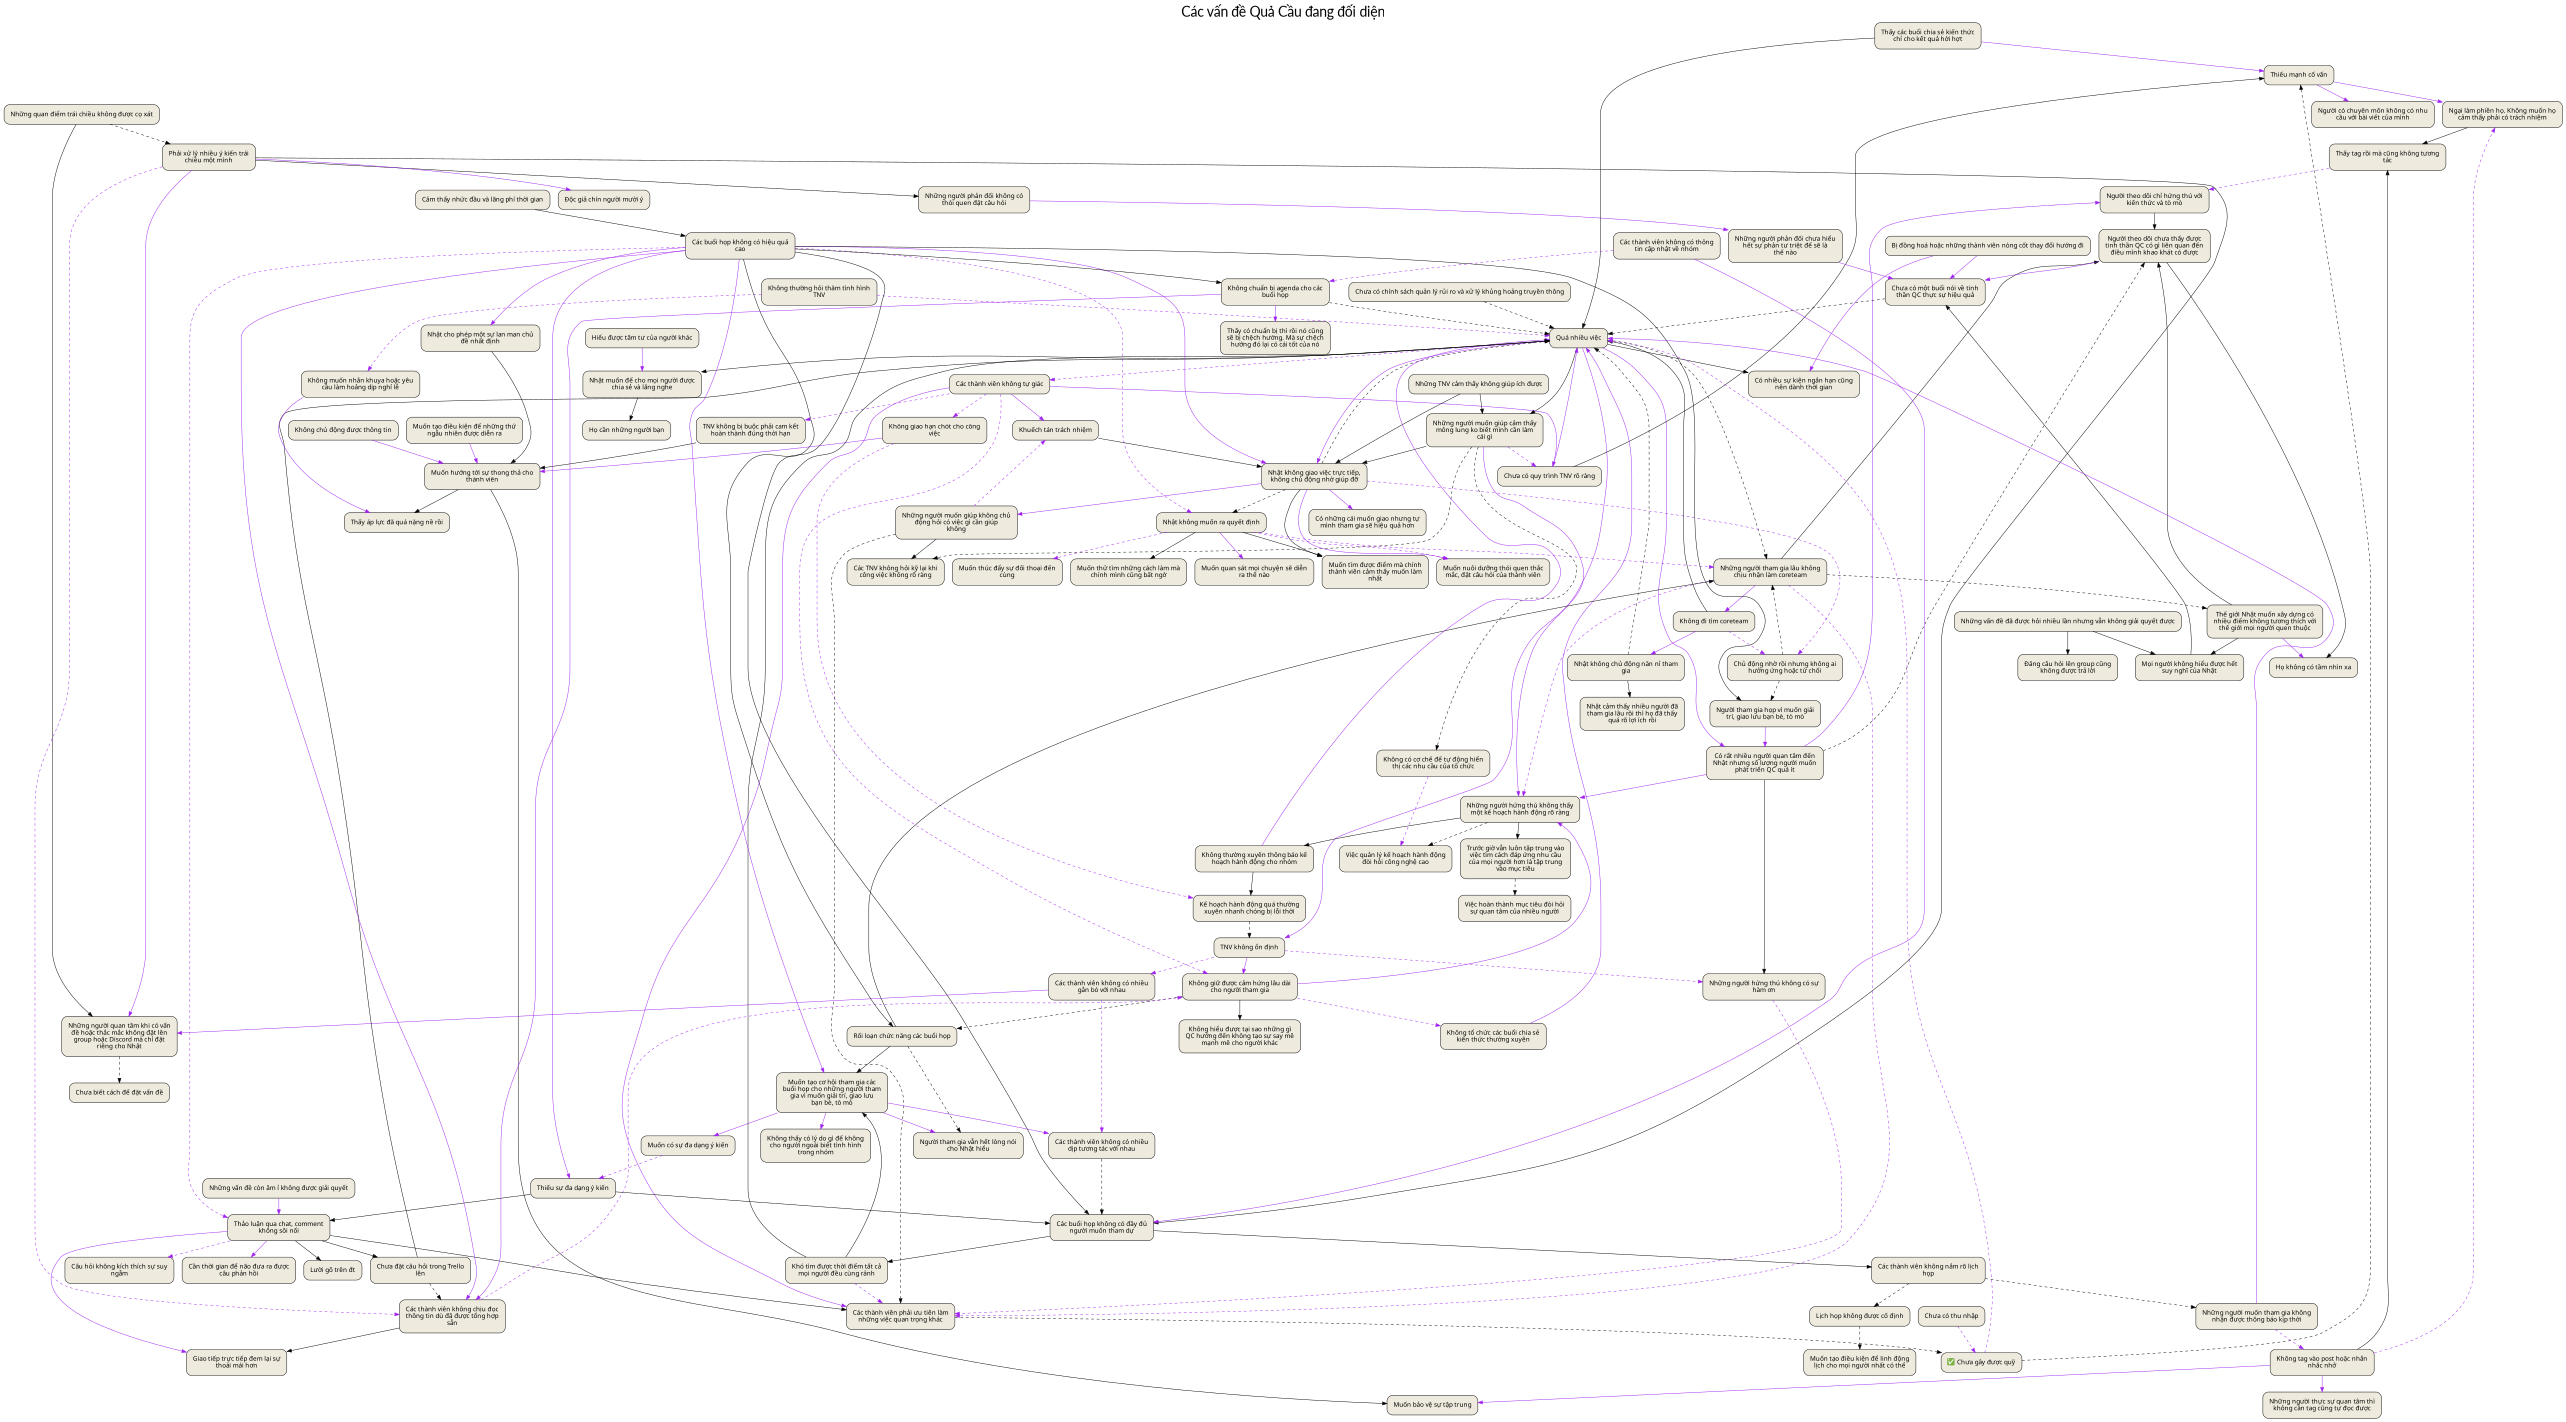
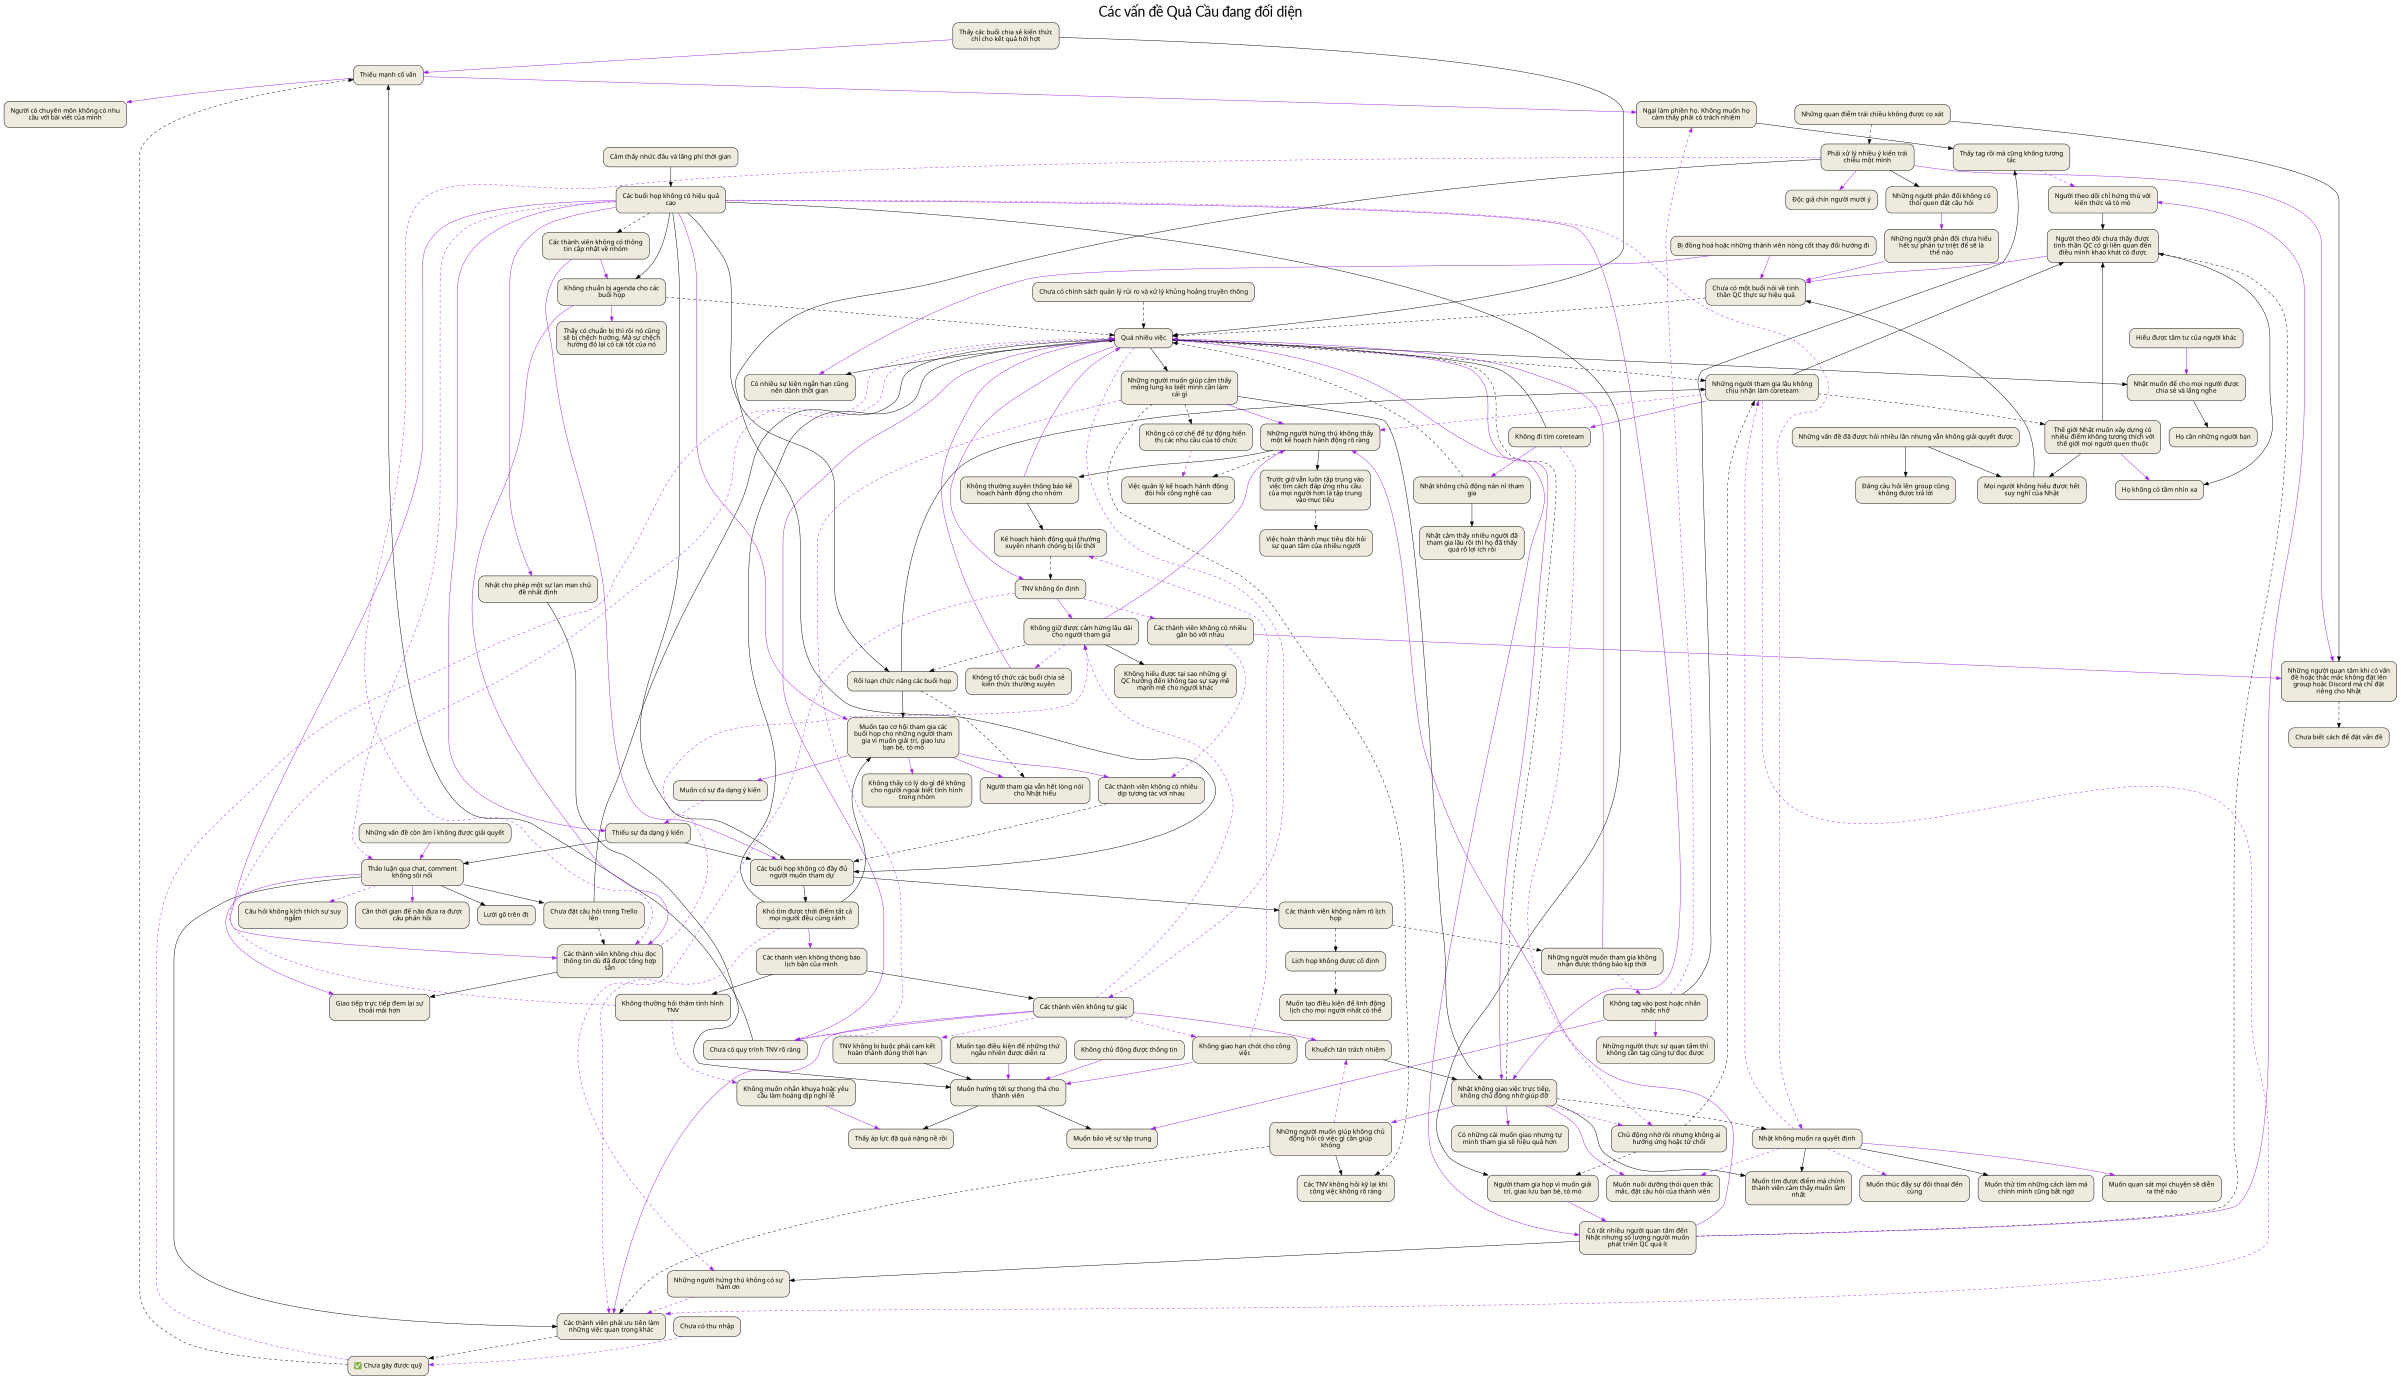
none -> (635, 222)
(1487, 262) -> (603, 267)
(1479, 384) -> none
none -> (812, 961)
